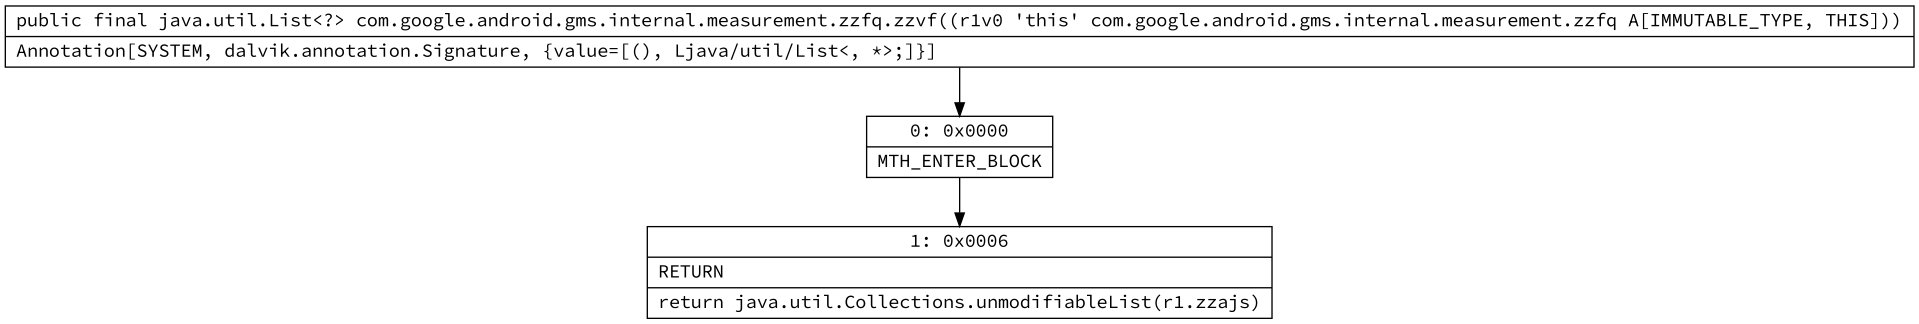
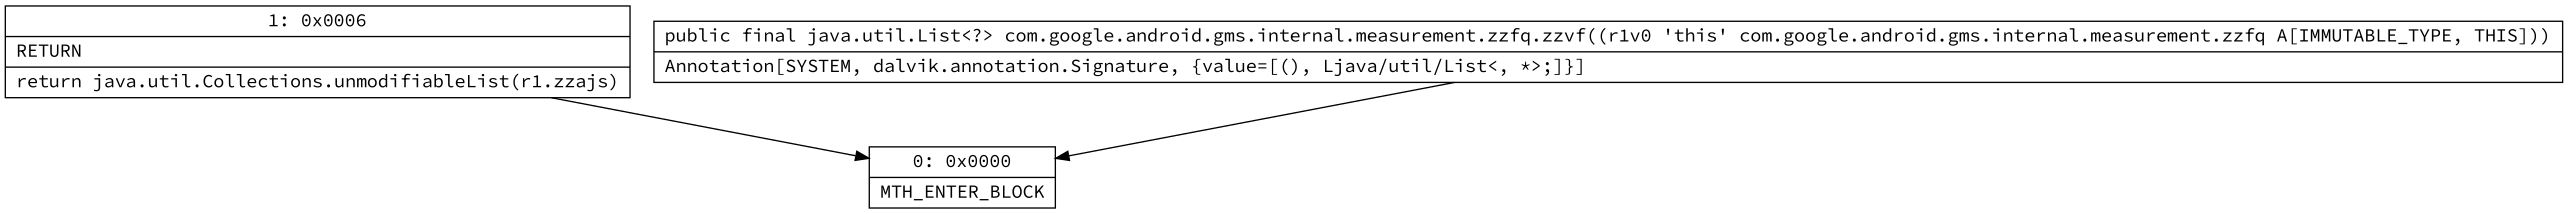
(960, 195) -> (703, 127)
